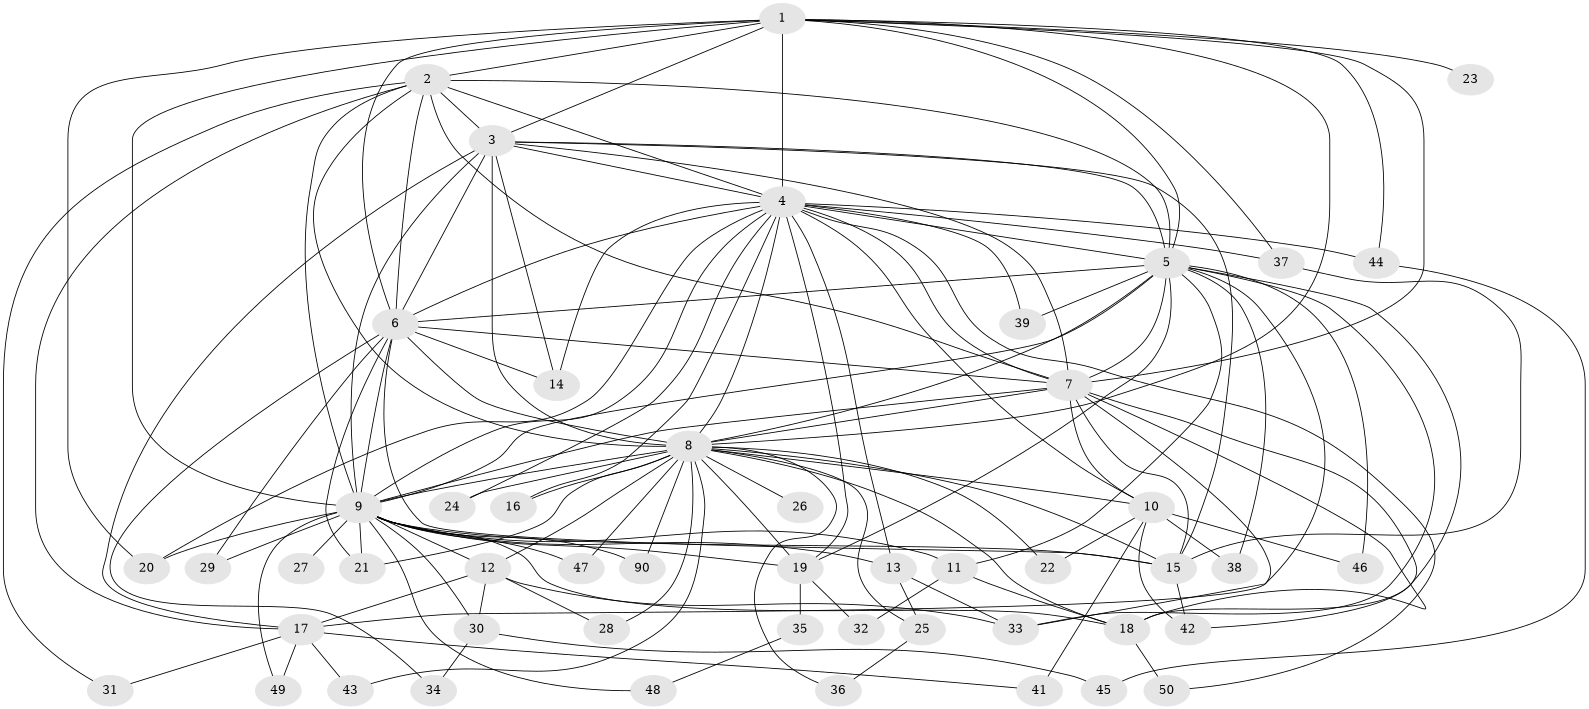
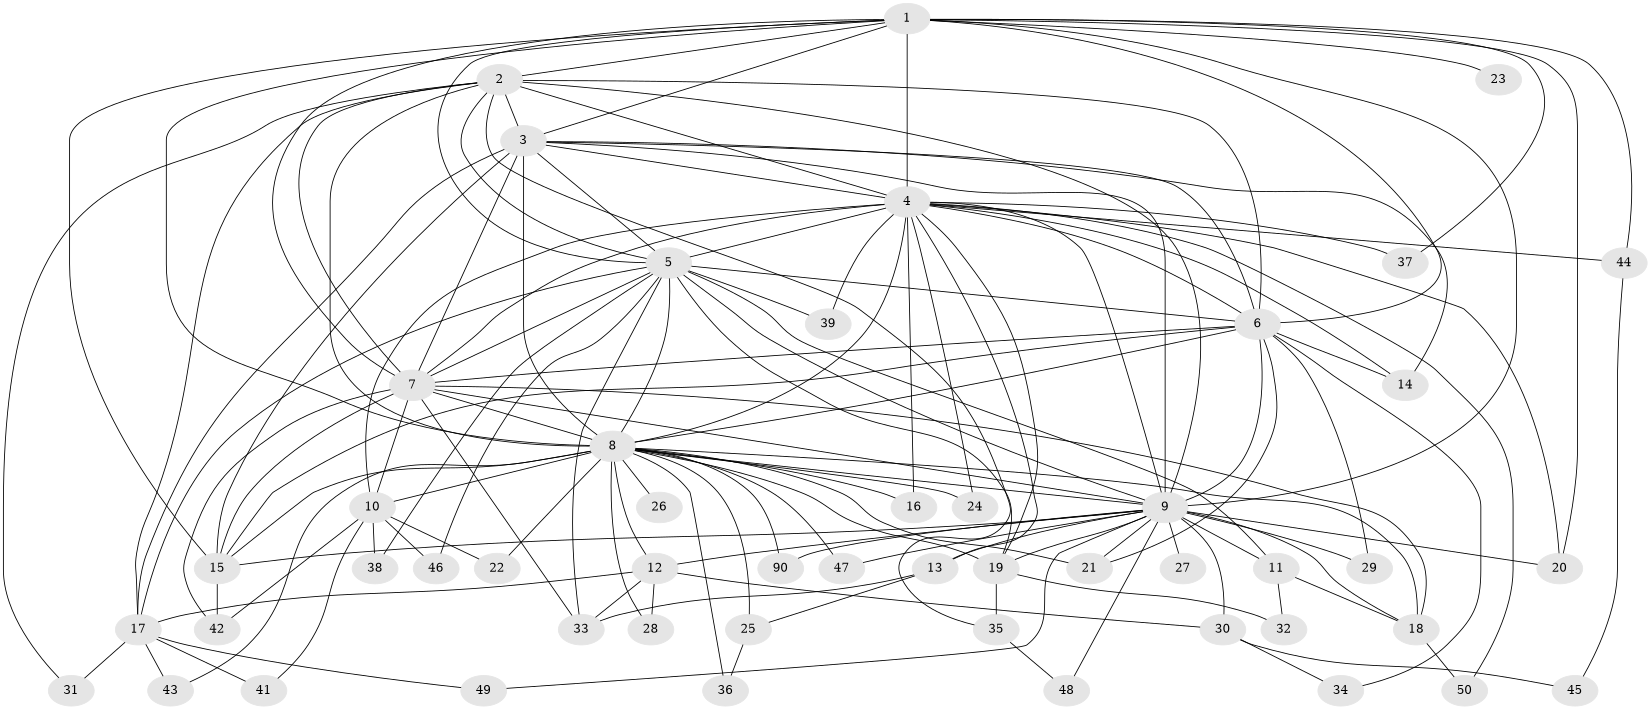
none -> (855, 307)
(1518, 464) -> (244, 75)
(1460, 480) -> none
